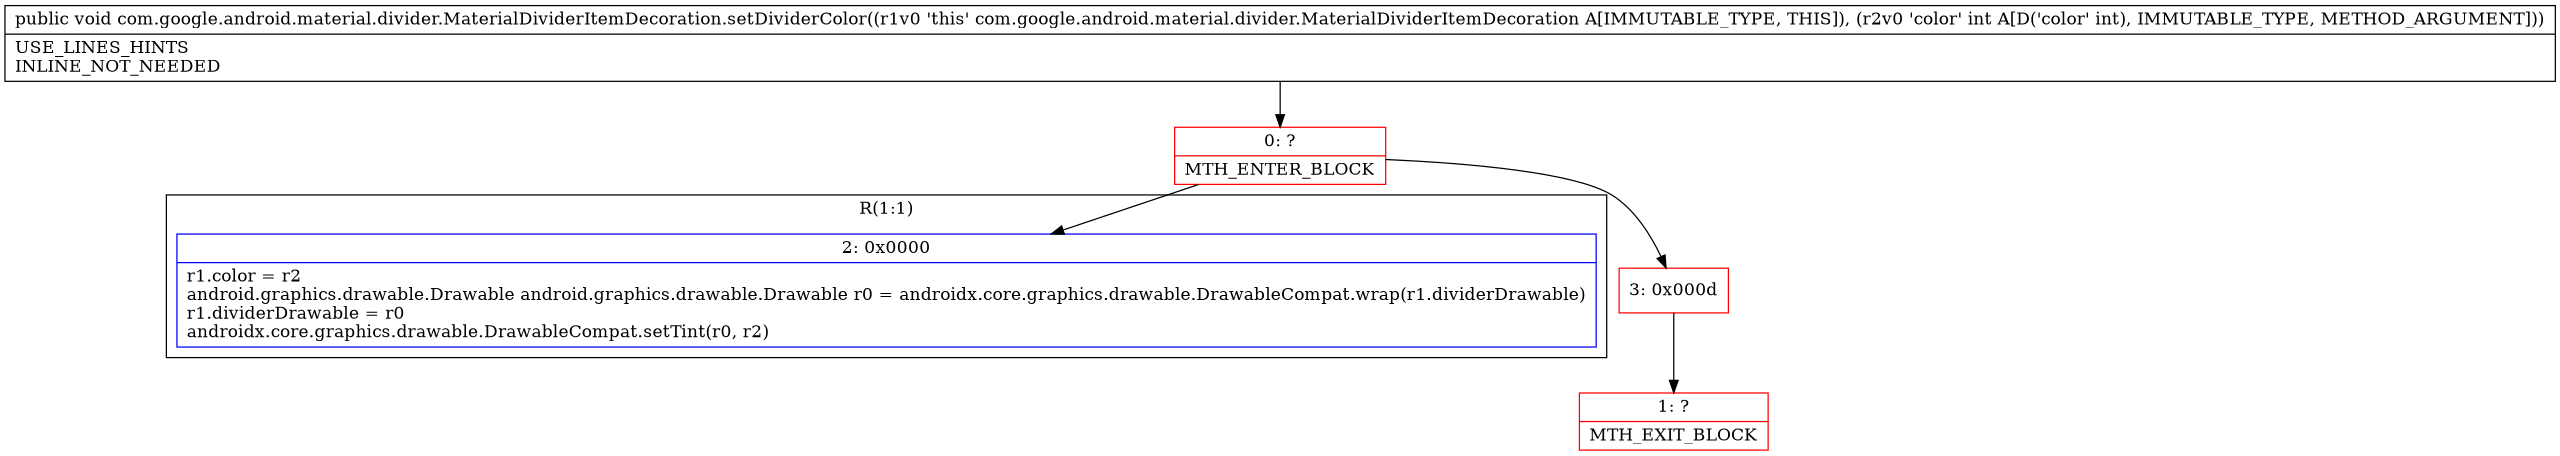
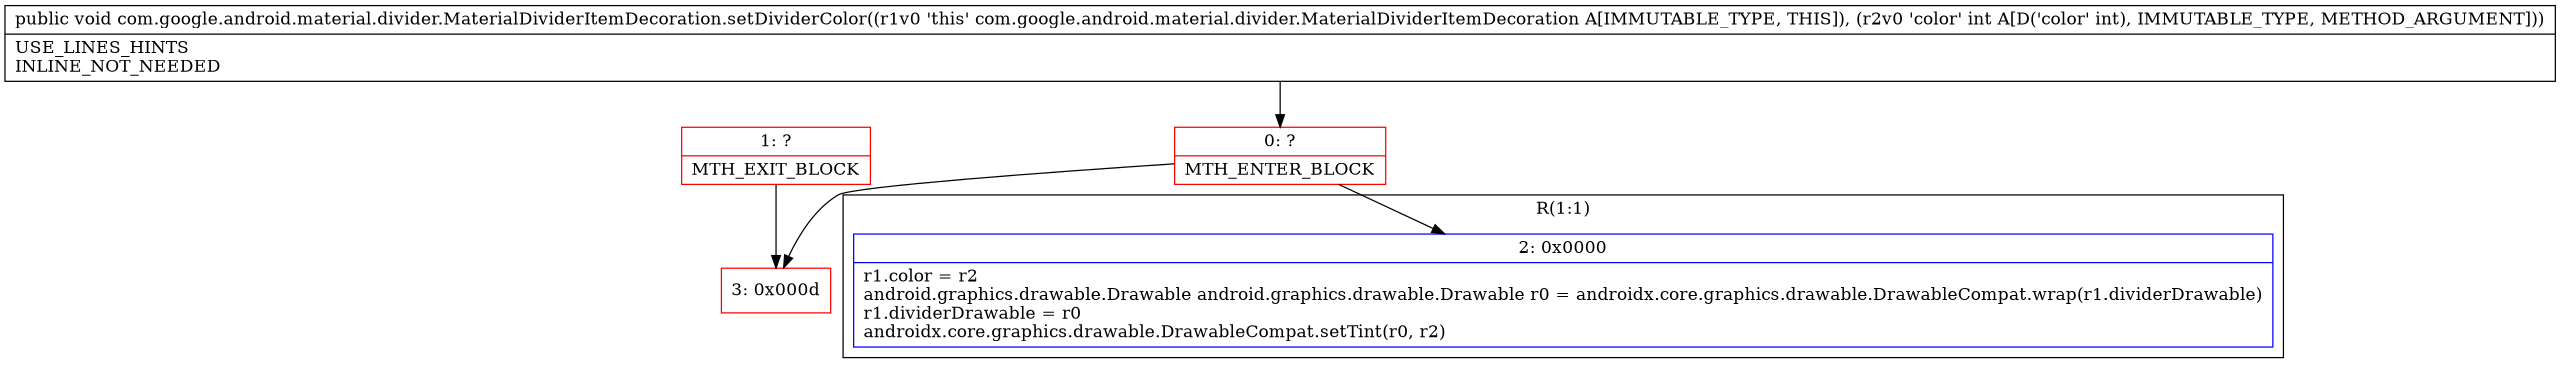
(1674, 347) -> (776, 220)
